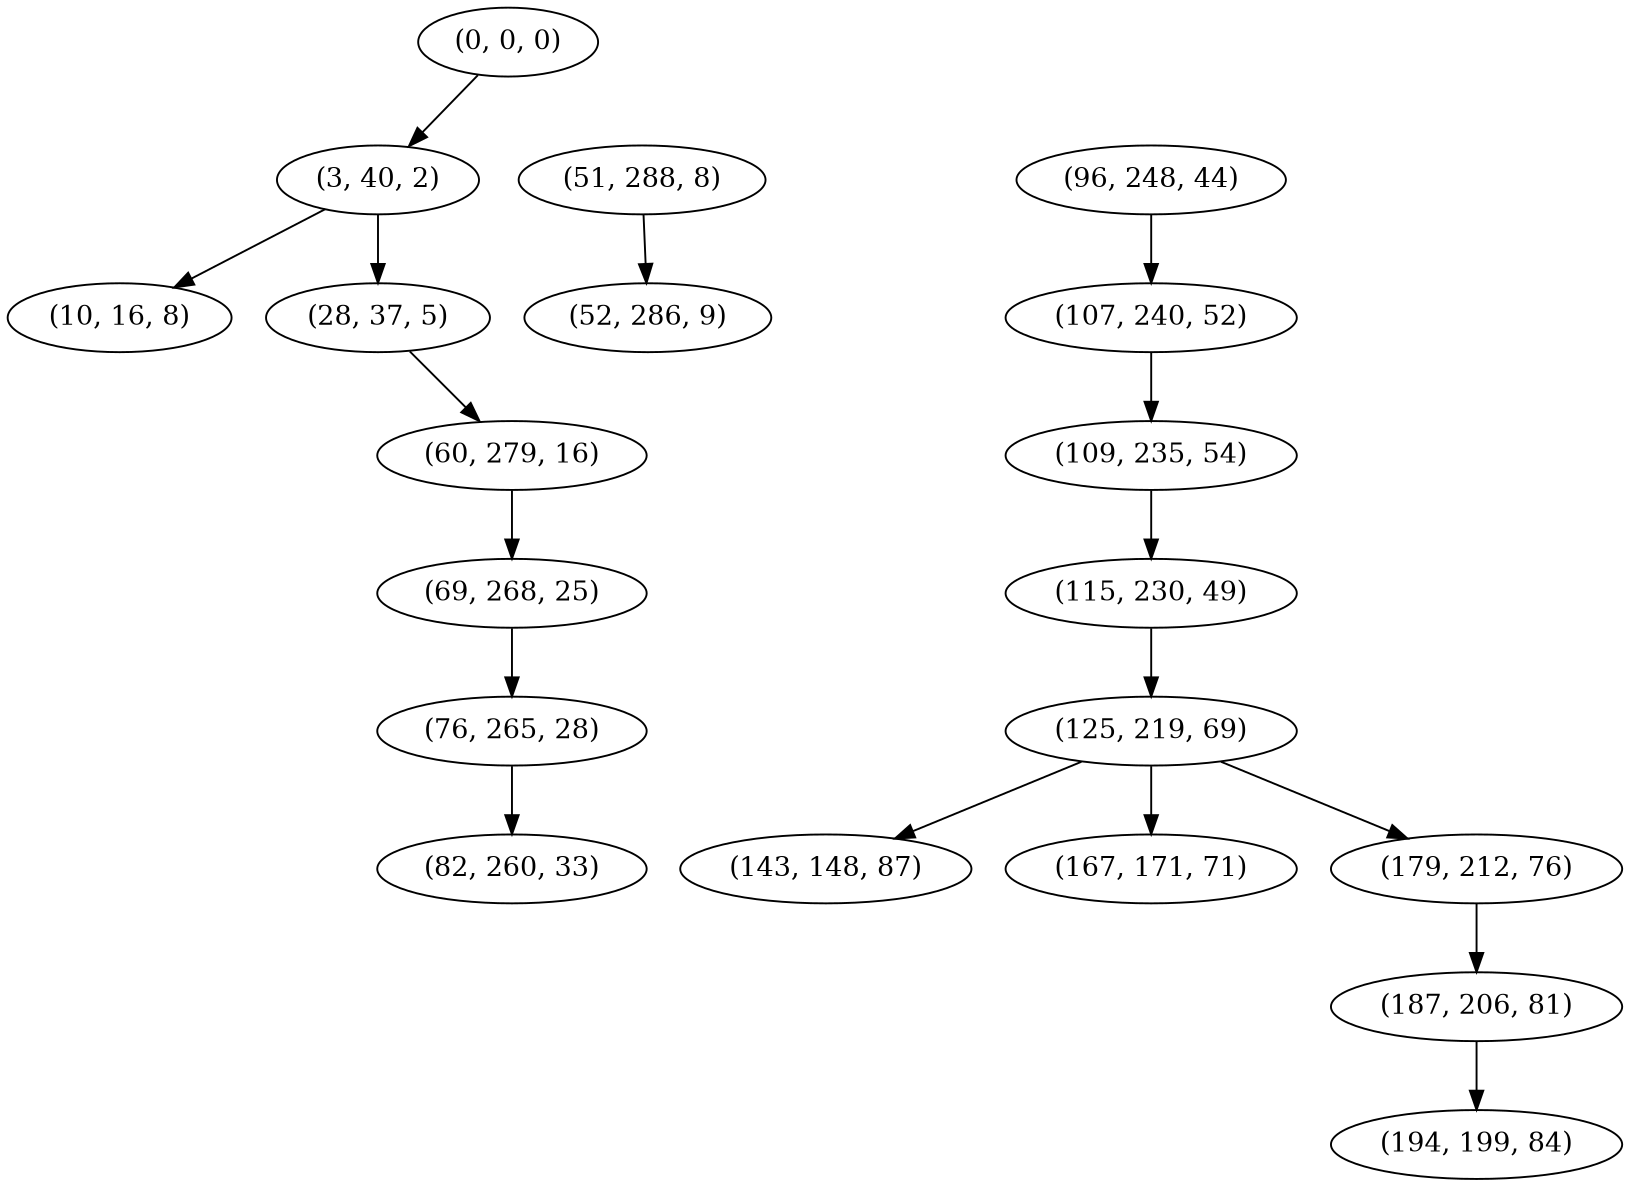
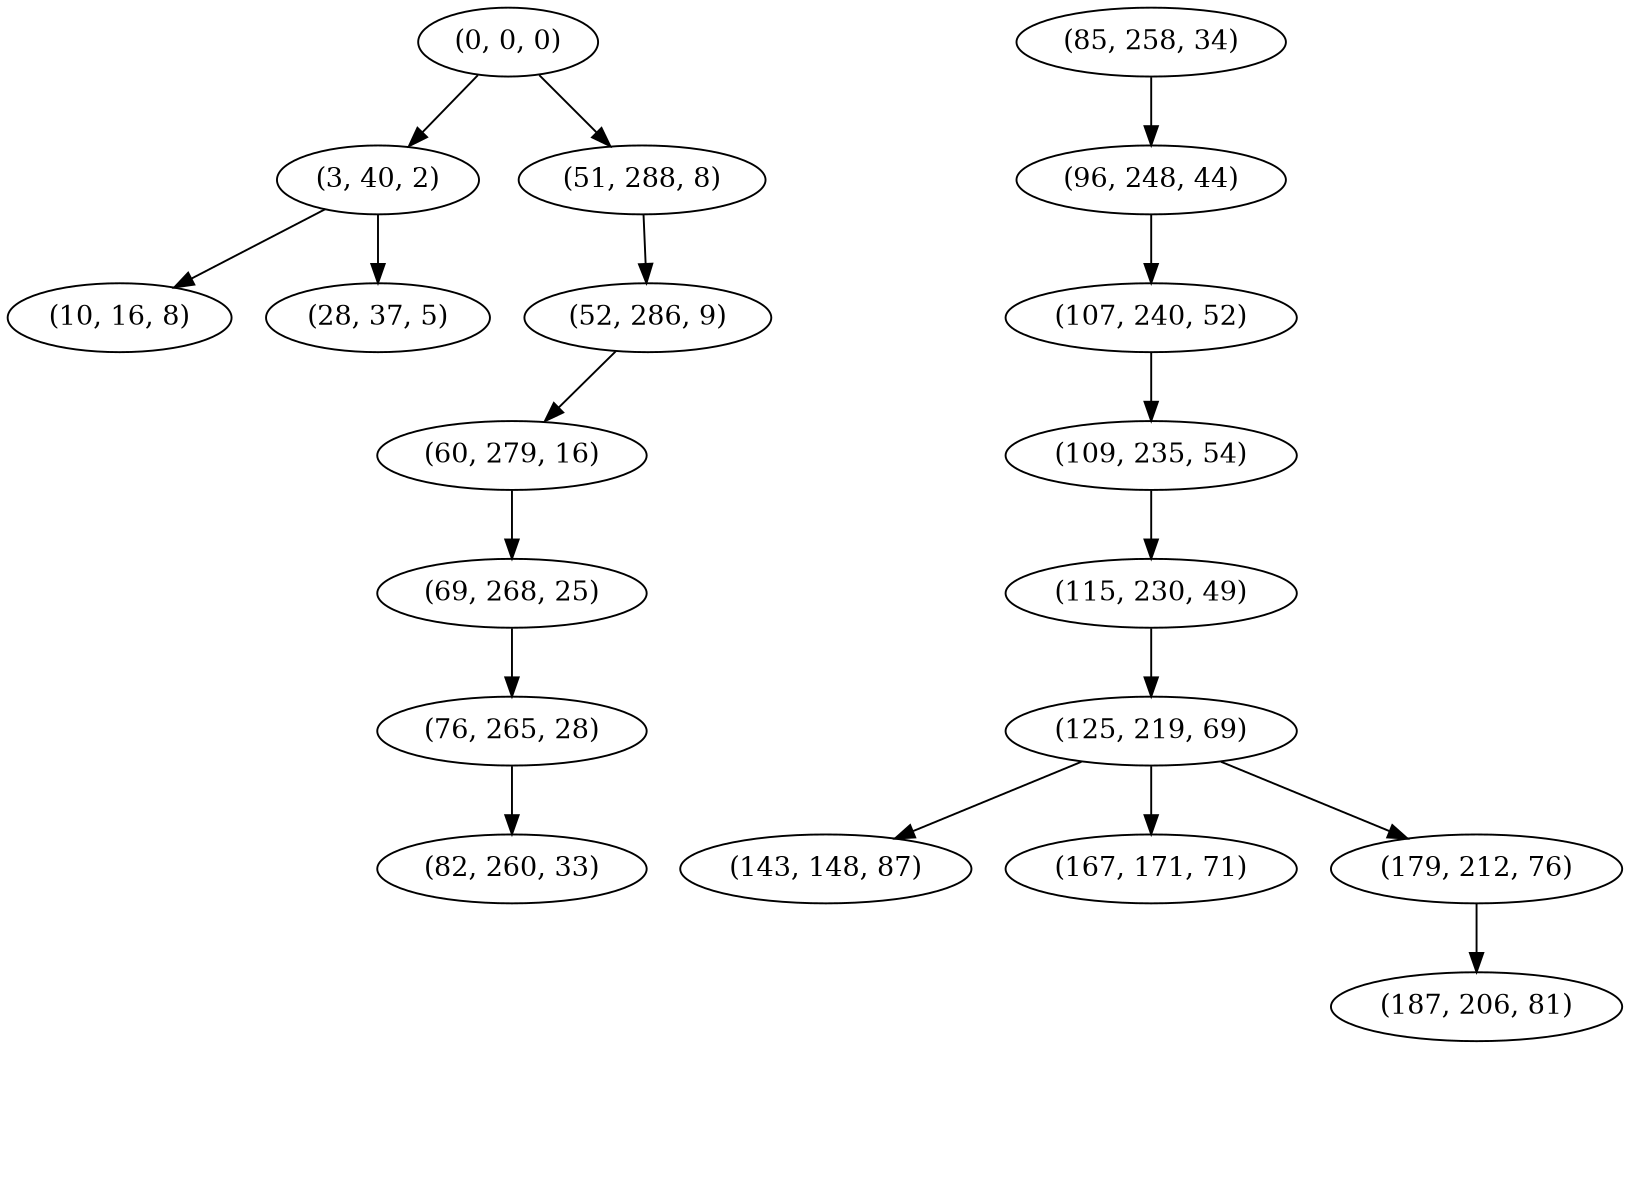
none -> (1151, 42)
none -> (568, 104)
(438, 379) -> (587, 379)
(1477, 1145) -> none
